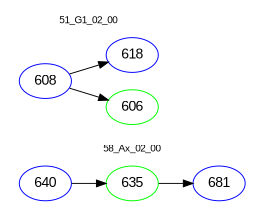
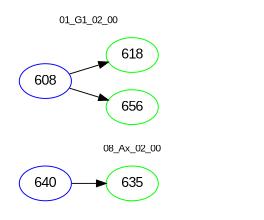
(89, 21) -> (89, 21)
(132, 55) -> (132, 55)
(132, 107) -> (132, 107)
(132, 149) -> (132, 149)
(219, 183) -> none
